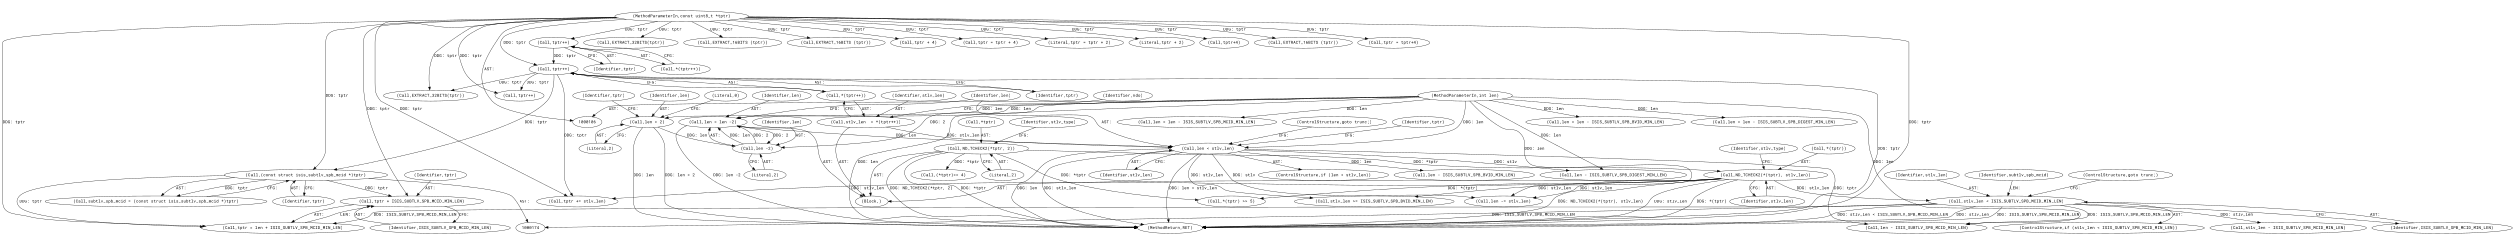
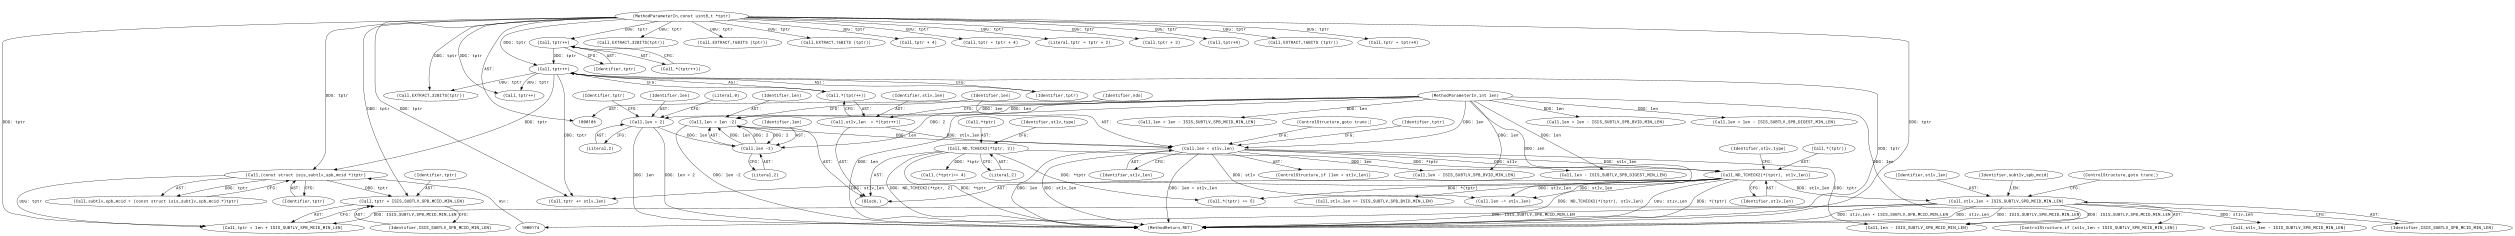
(1162, 43) -> (1162, 43)
none -> (1496, 132)
(455, 185) -> (452, 187)
(1233, 192) -> (1480, 158)
(347, 215) -> (347, 215)
